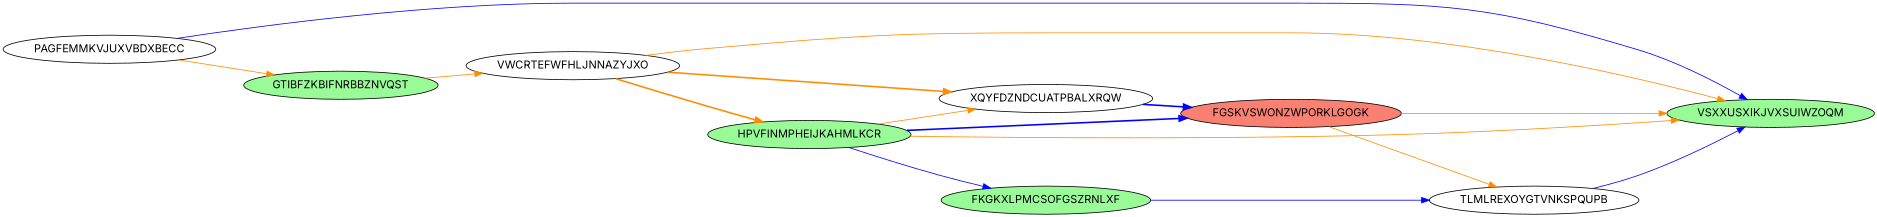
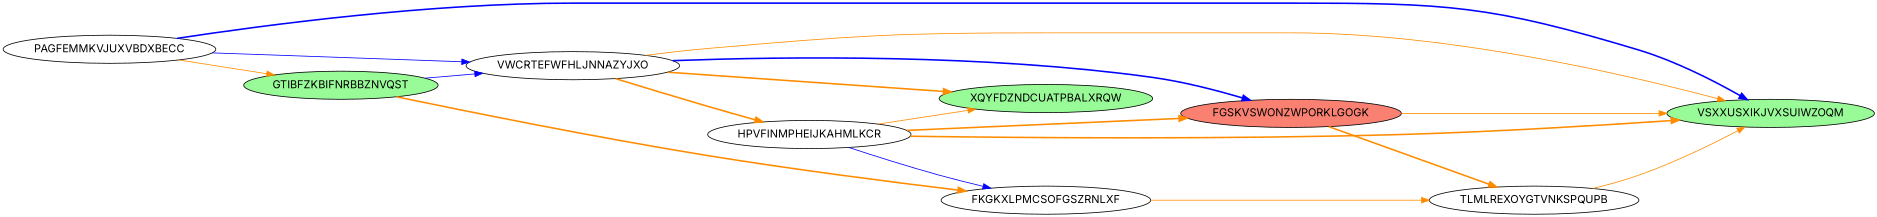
(965, 3) -> (965, 3)
none -> (337, 57)
(450, 76) -> (450, 76)
(1046, 99) -> (1046, 99)
(1163, 106) -> (959, 61)
(1043, 124) -> (1043, 124)
(809, 134) -> (809, 134)
(1291, 137) -> (1291, 137)
none -> (676, 150)
(1409, 155) -> (1409, 155)
(1667, 164) -> (1667, 164)
(1046, 200) -> (1046, 200)
(1286, 200) -> (1286, 200)
